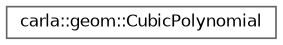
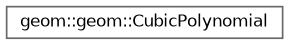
(141, 22) -> (145, 22)
